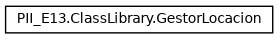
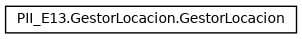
(139, 20) -> (151, 20)
